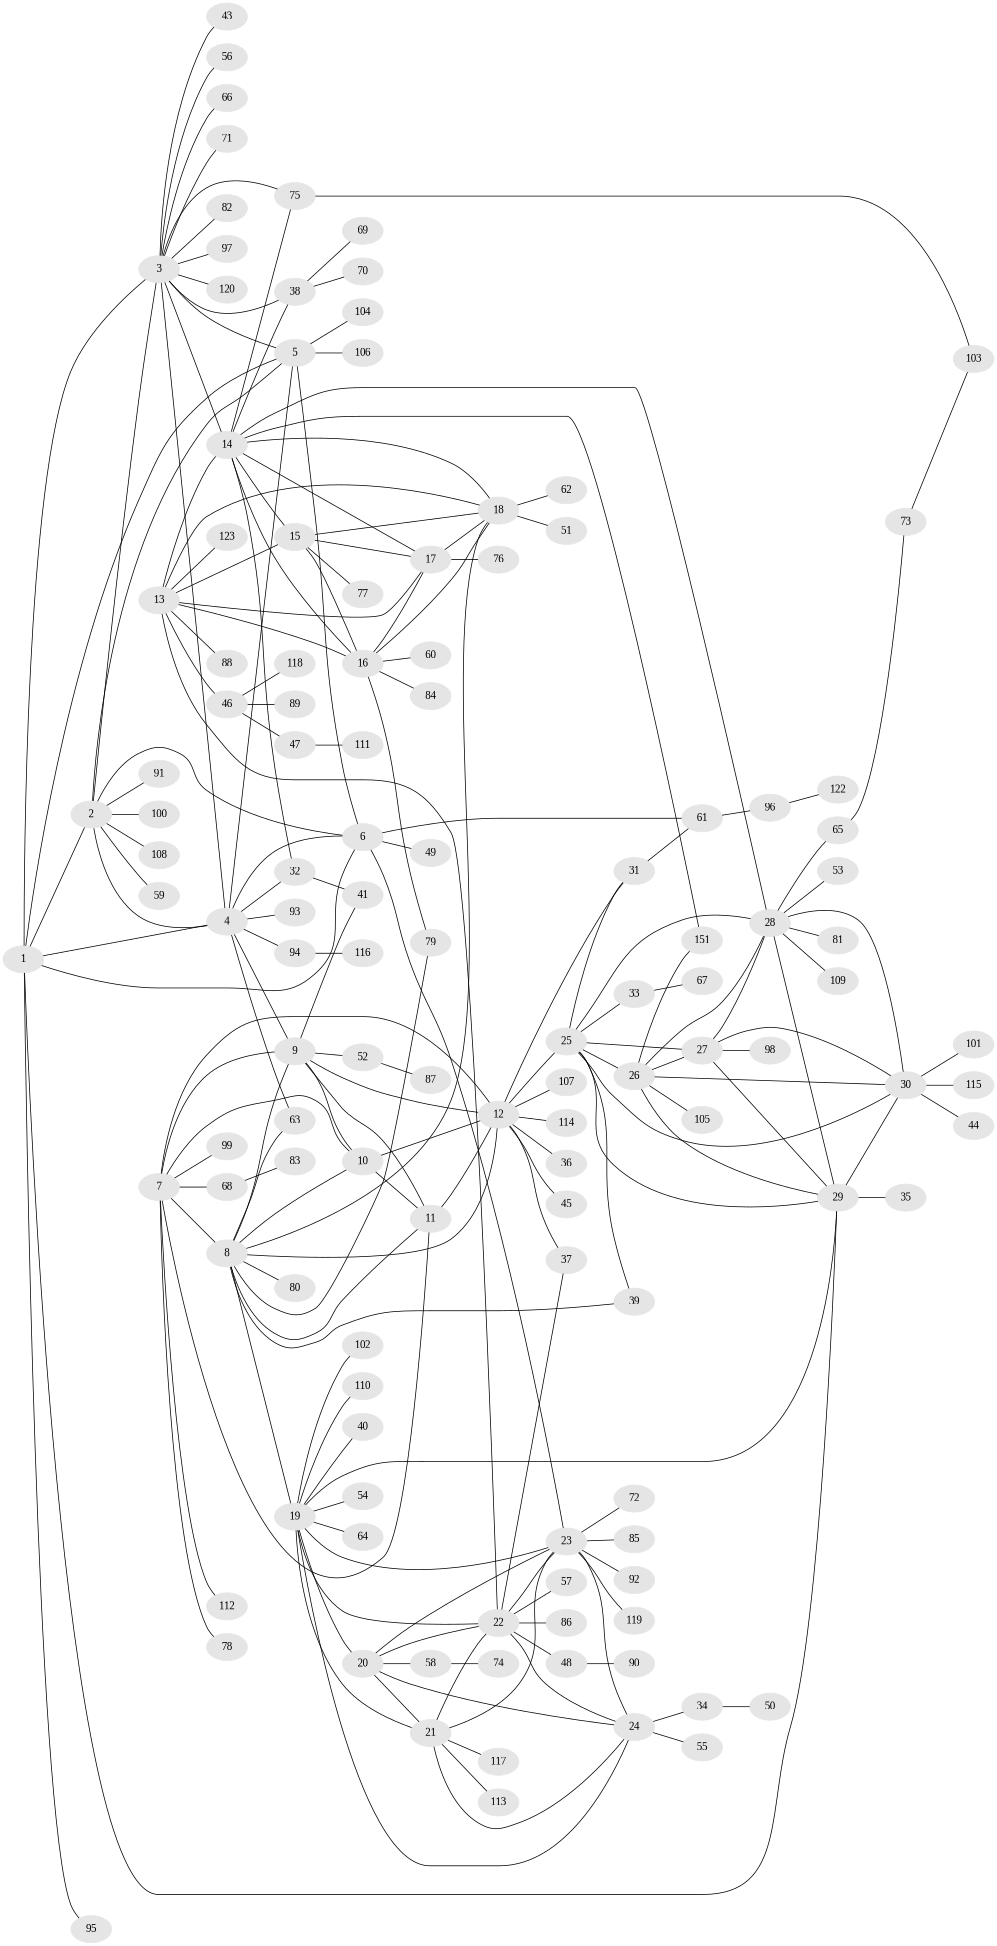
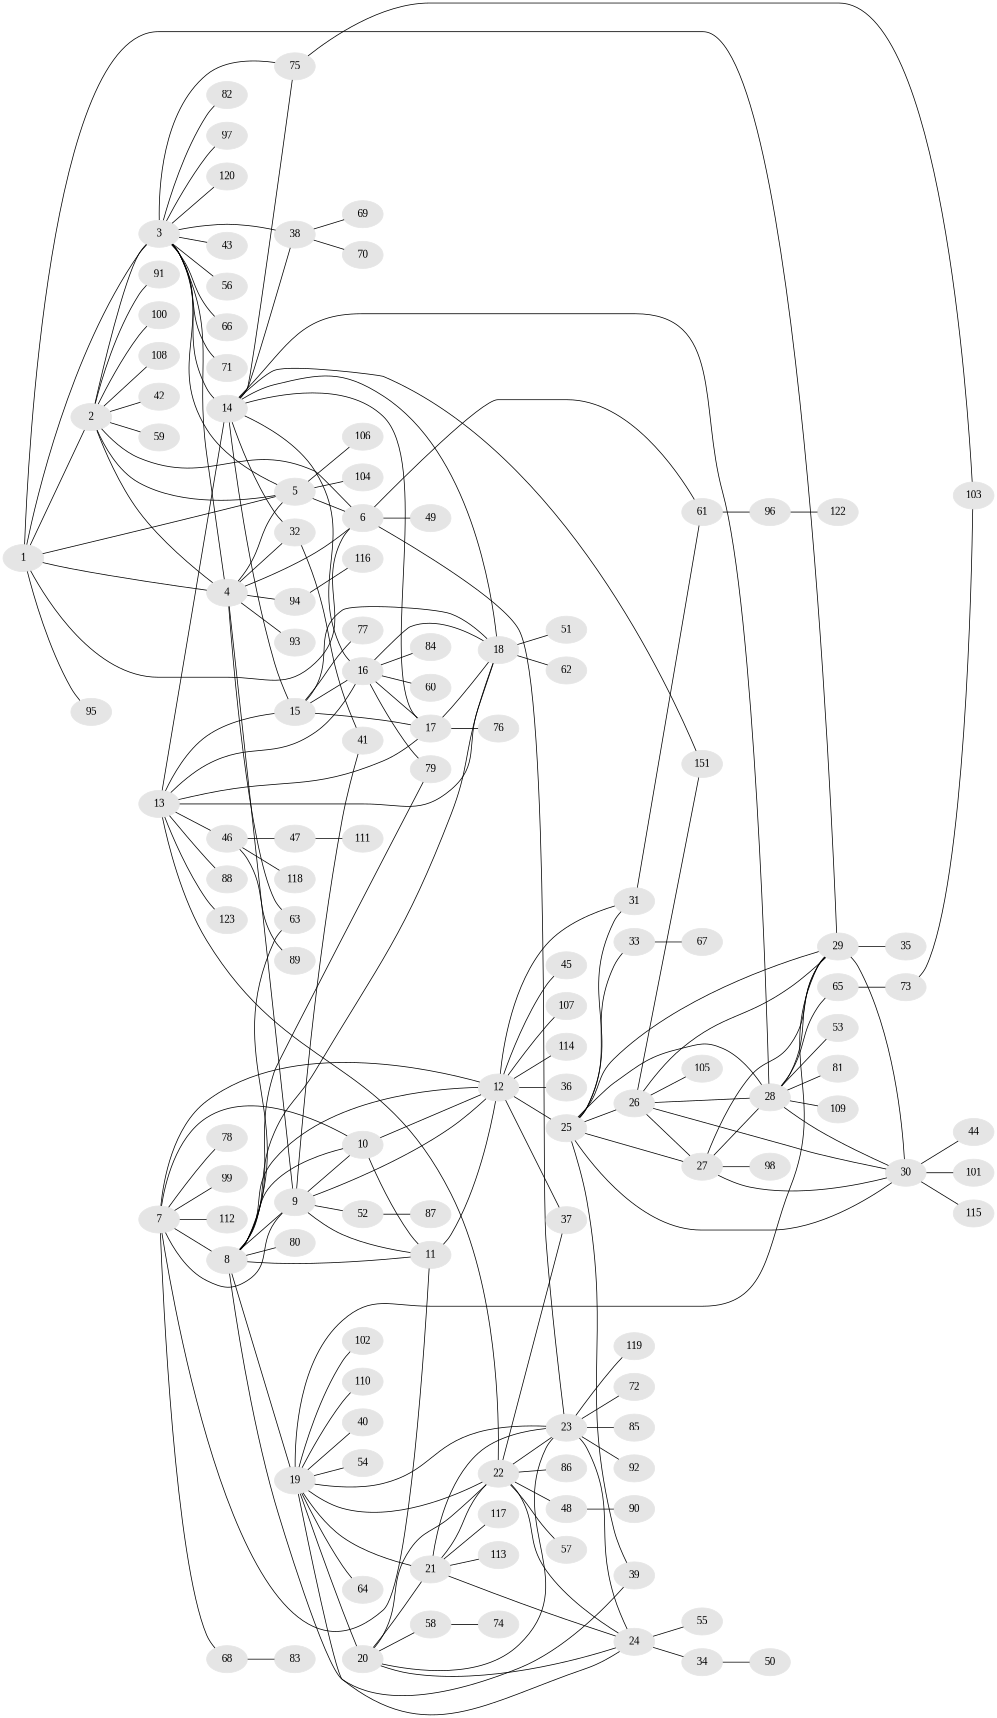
none -> (159, 397)
